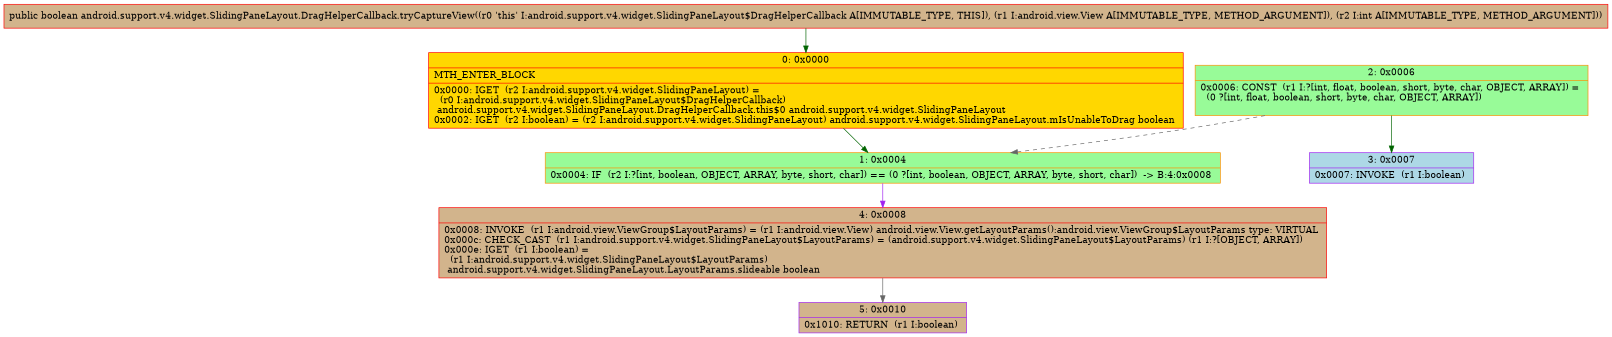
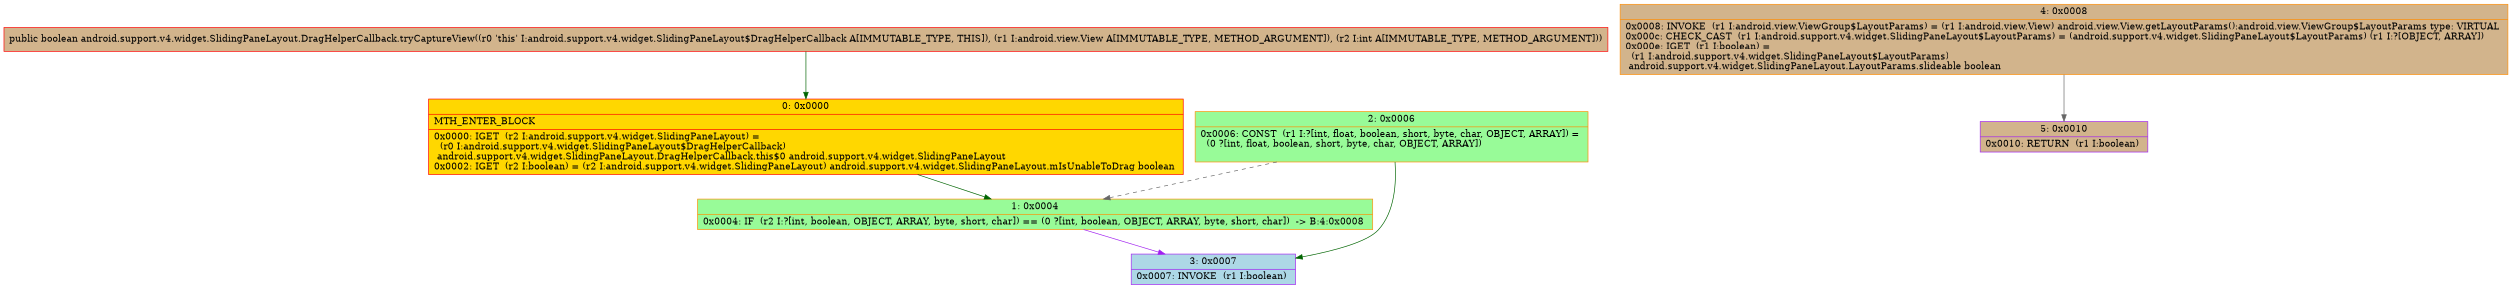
(883, 192) -> (1121, 241)
(883, 243) -> (2064, 39)
(883, 325) -> (2064, 144)
